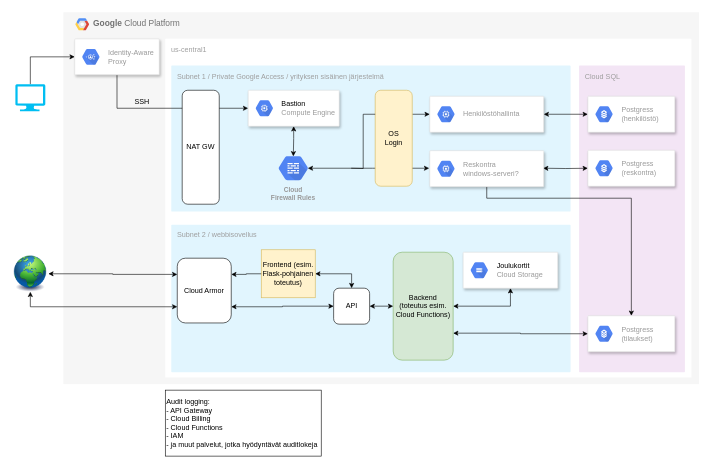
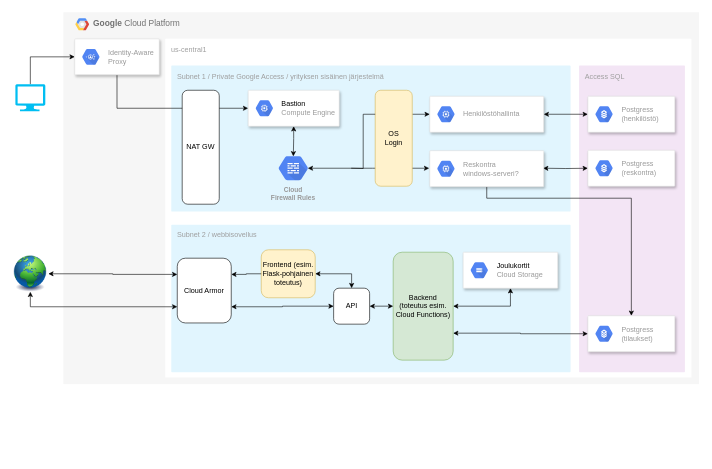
(602, 77) -> (605, 77)
(142, 102) -> none
(288, 274) -> (288, 274)
(243, 423) -> none
